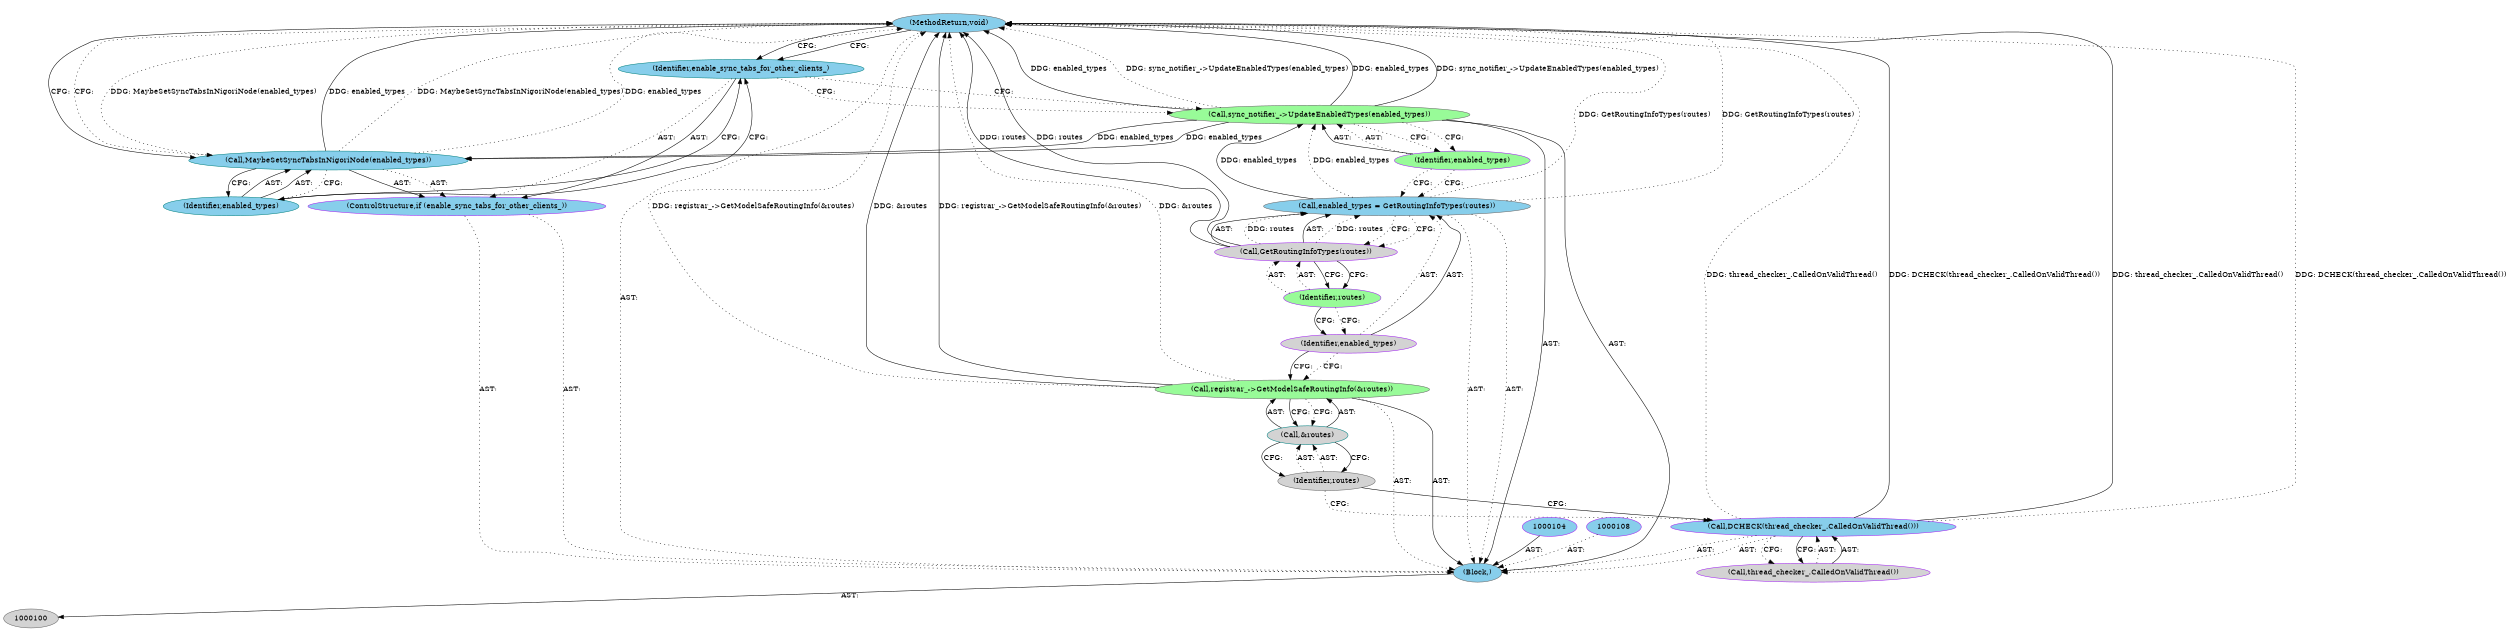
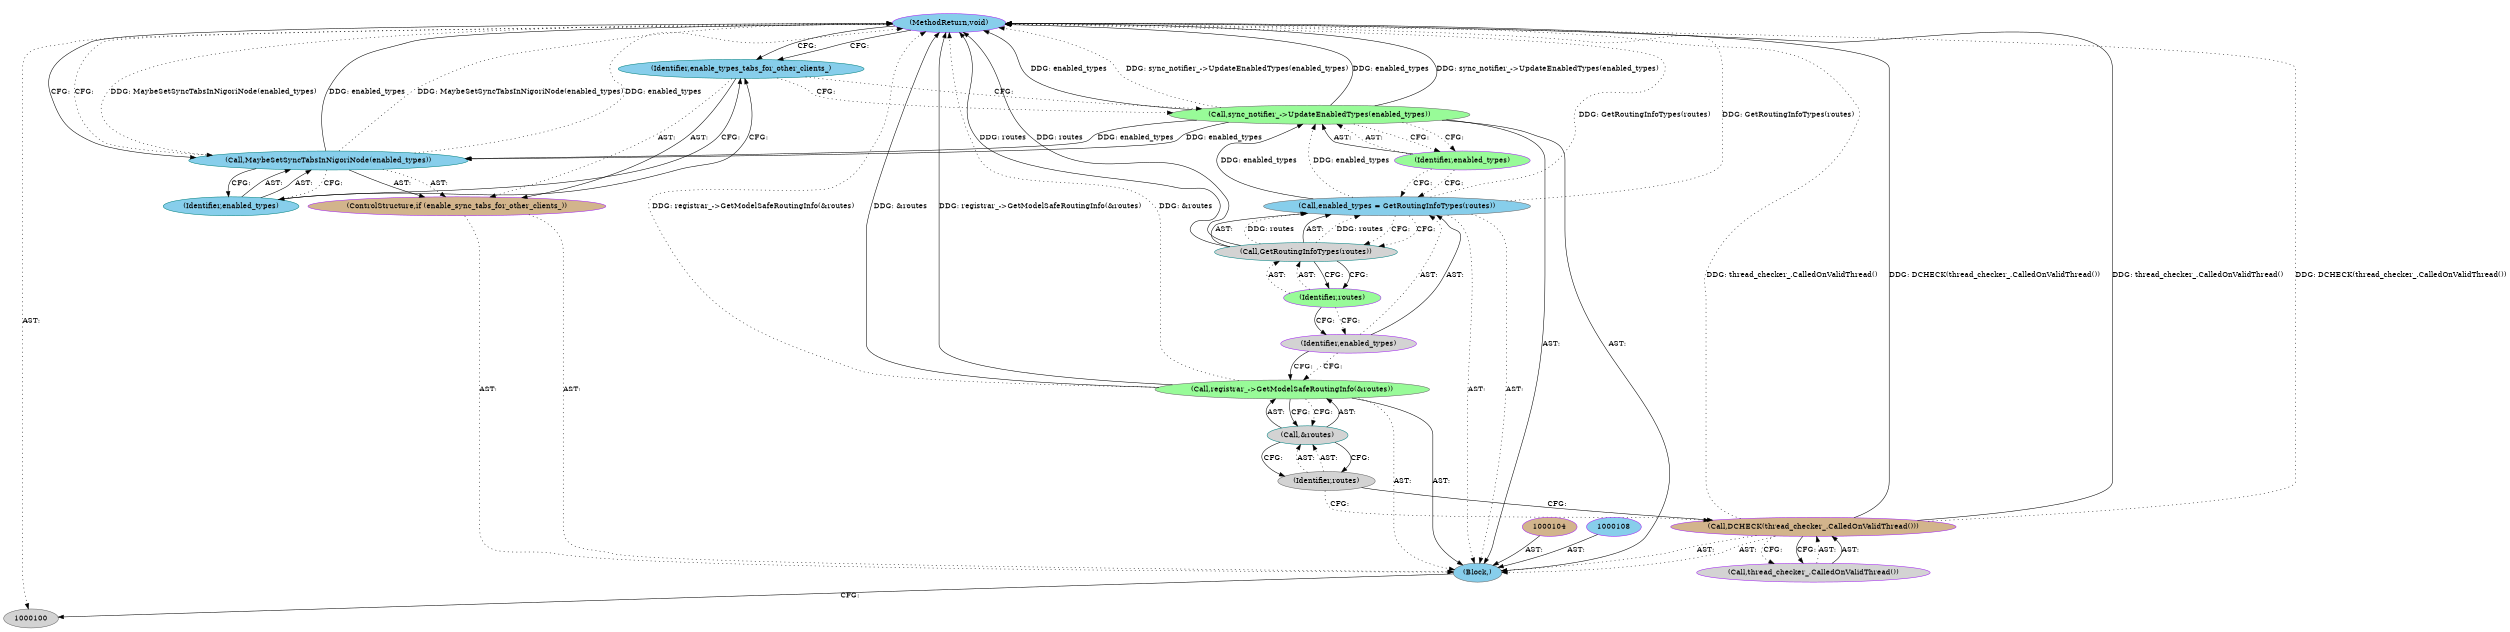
(949, 23) -> (949, 23)
(741, 69) -> (741, 69)
(457, 206) -> (457, 206)
(1306, 252) -> (1306, 252)
(1550, 527) -> (1550, 527)
(1813, 527) -> (1813, 527)
(695, 548) -> (77, 42)
(1551, 553) -> (1551, 553)
(851, 596) -> (851, 596)
